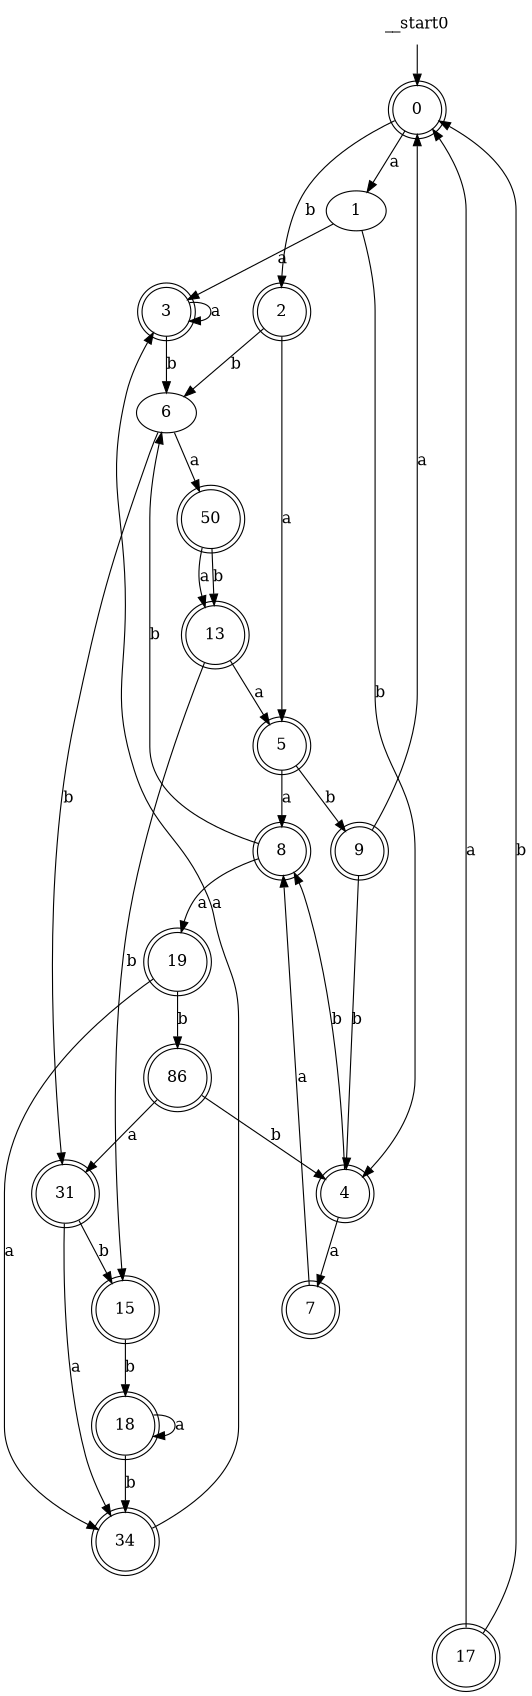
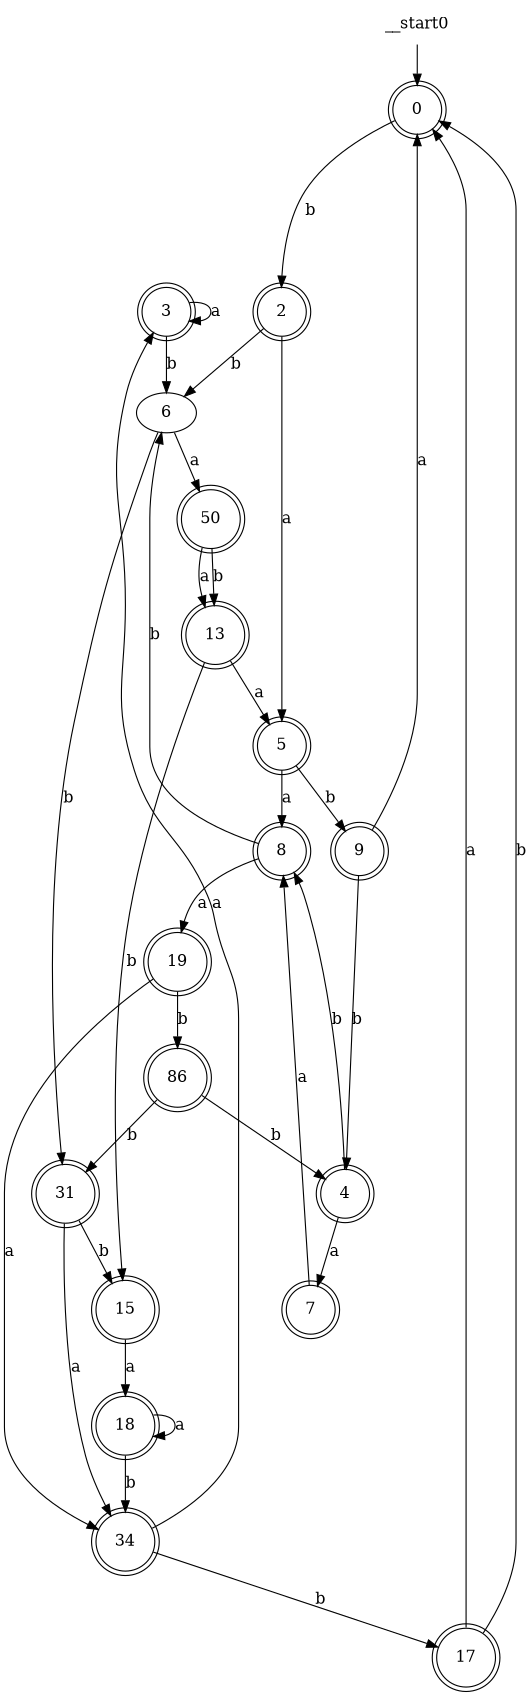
(356, 211) -> none
(133, 1136) -> (133, 1136)
(130, 1368) -> (130, 1368)
none -> (290, 1598)
